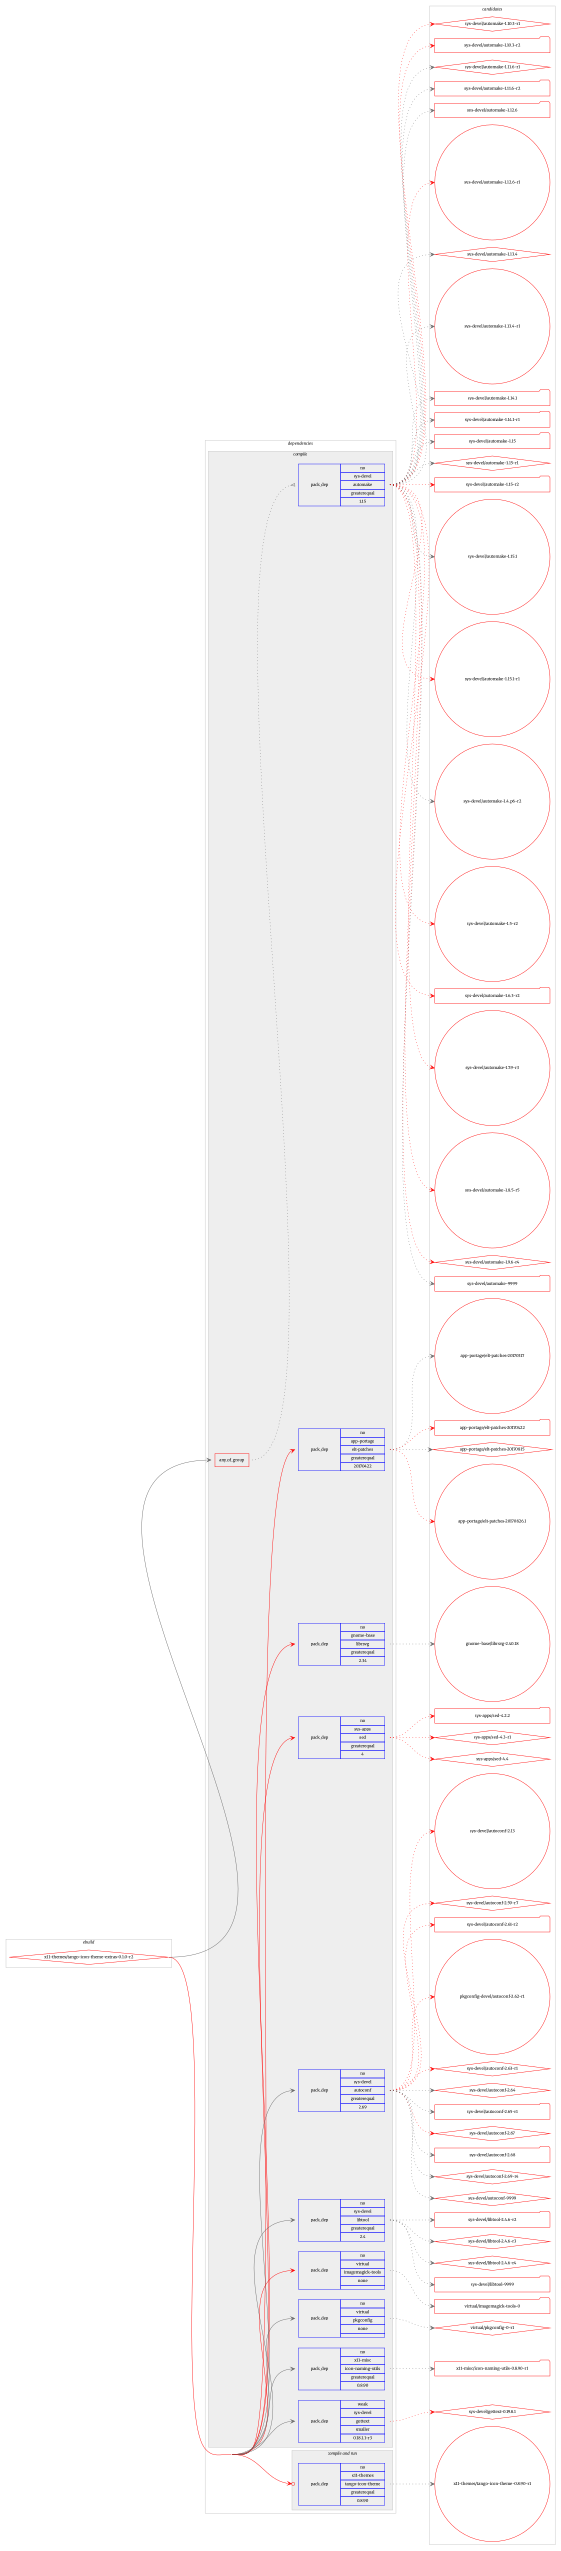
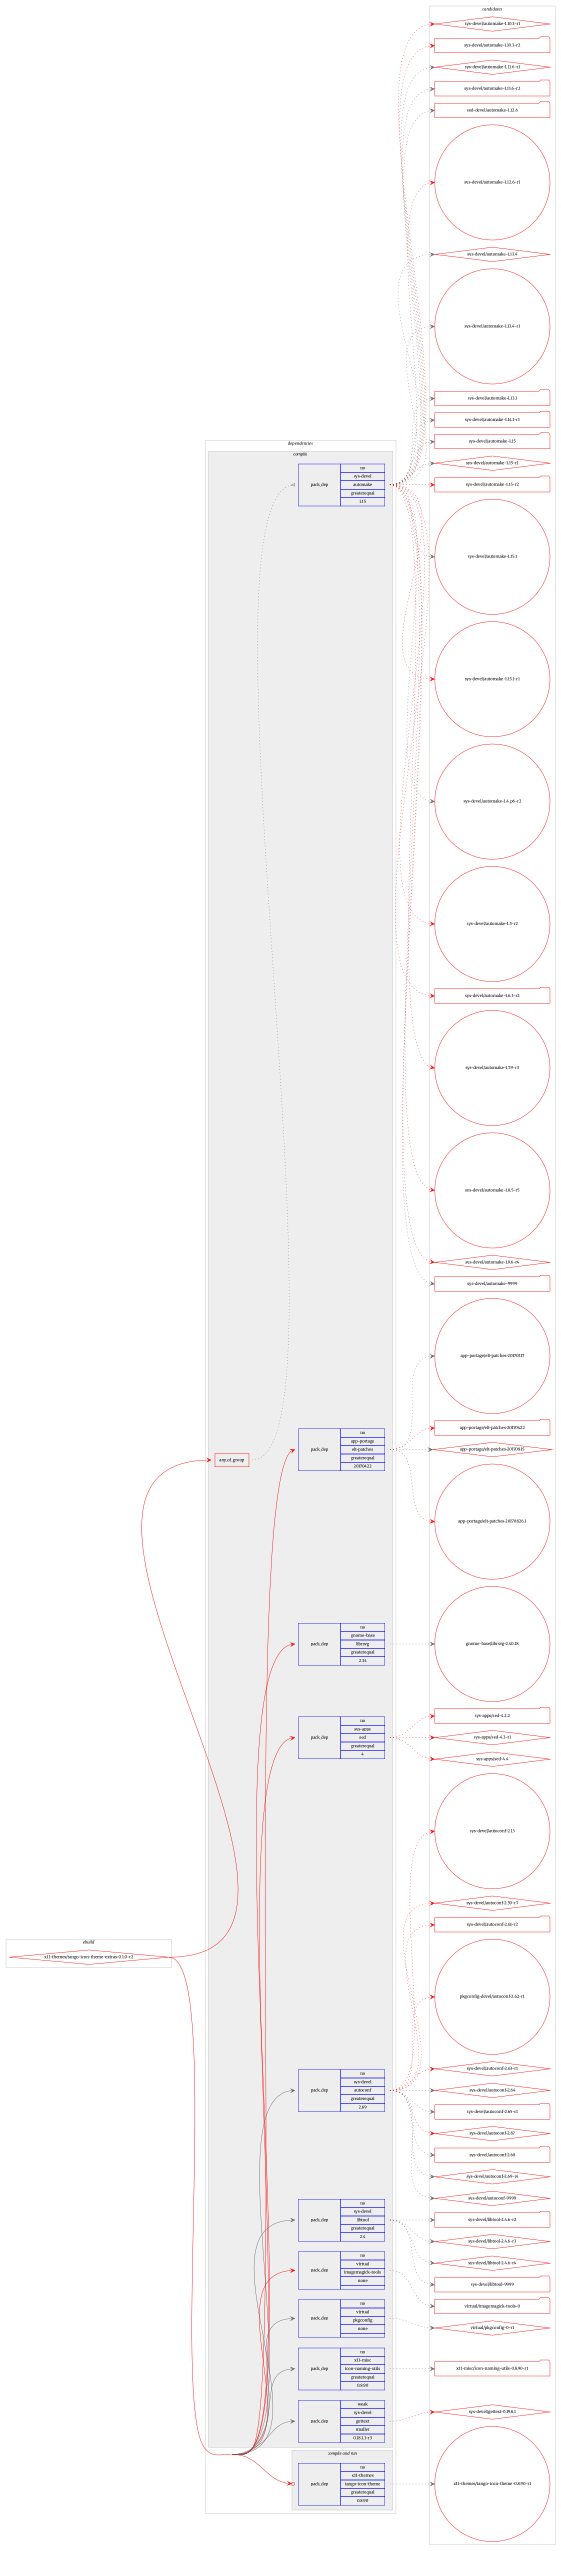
(492, 110) -> (492, 110)
(492, 398) -> (492, 398)
(191, 1711) -> (191, 1711)
